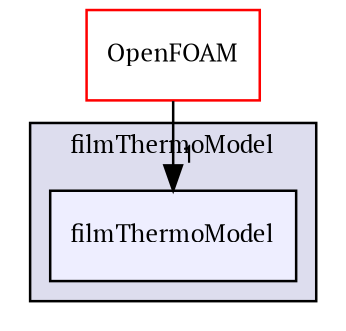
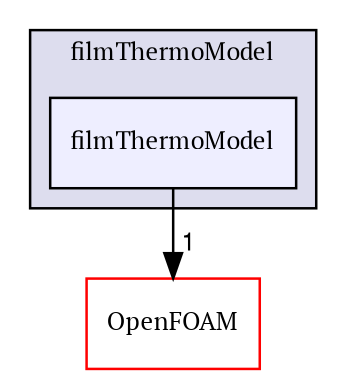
(173, 138) -> (173, 224)
